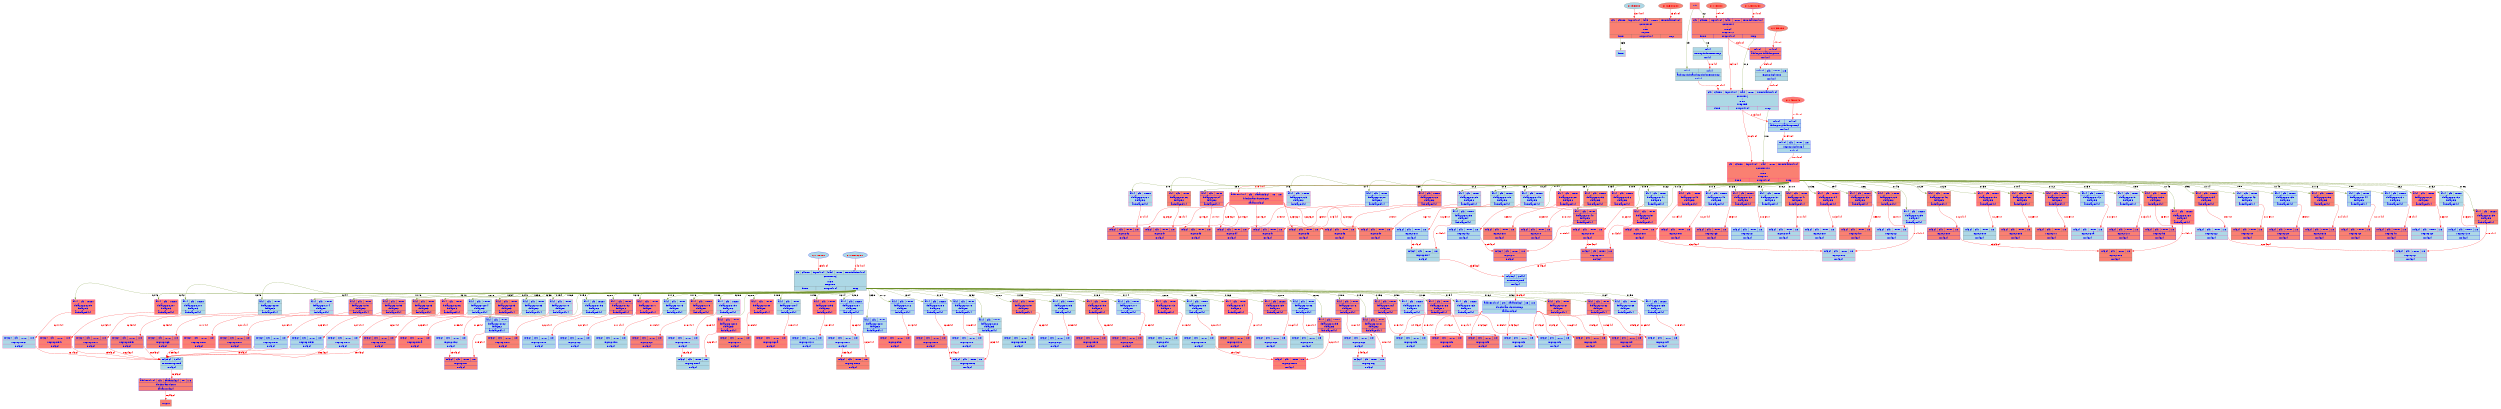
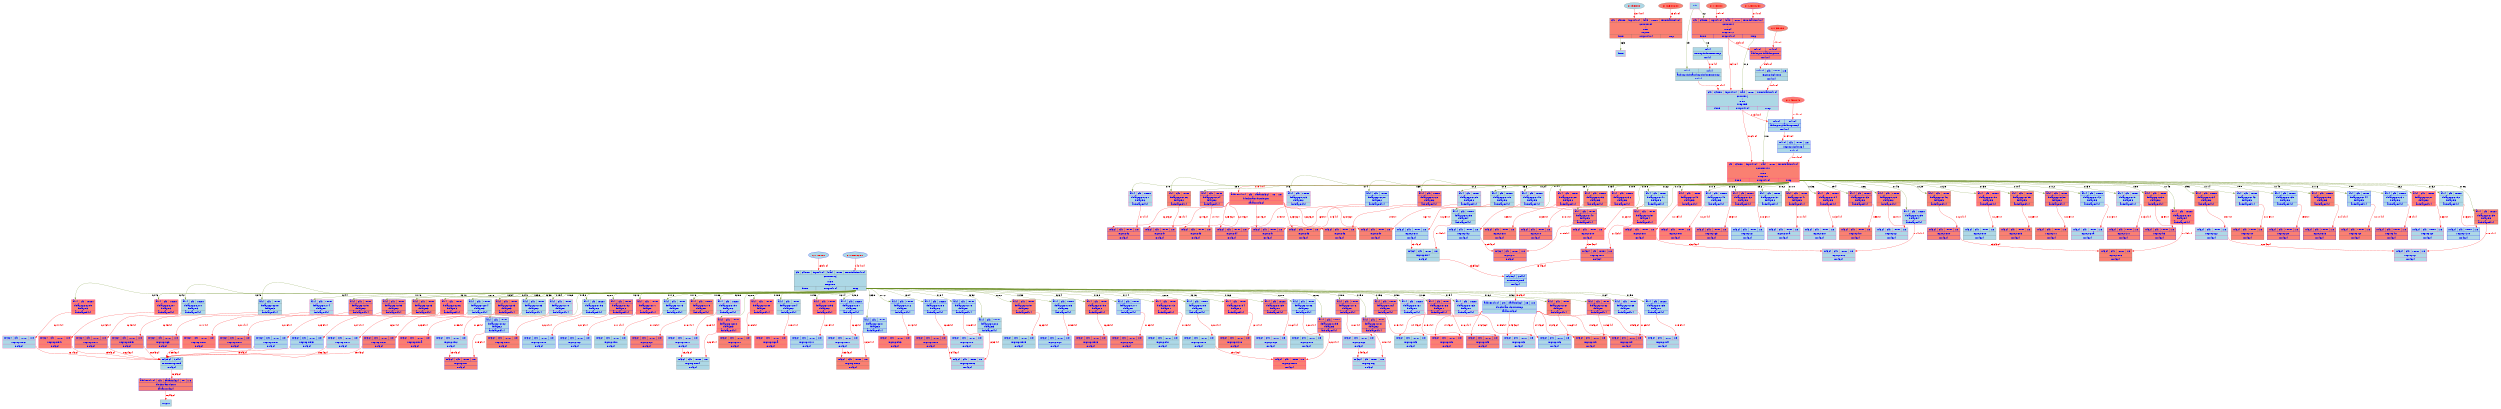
(1695, 6) -> (1695, 6)
(166, 403) -> (166, 403)
